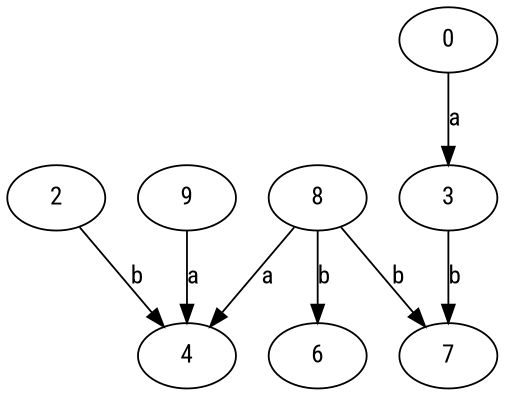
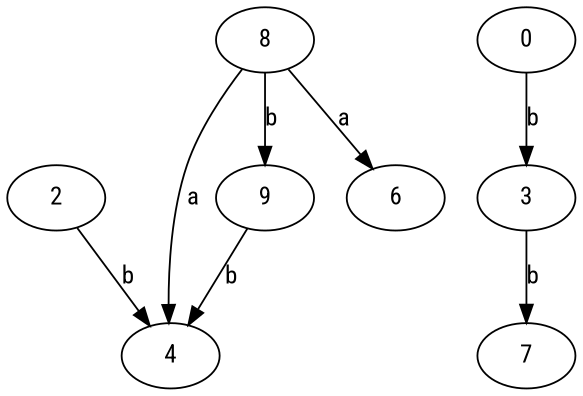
(455, 119) -> (533, 119)
(377, 270) -> (265, 110)
(193, 277) -> (231, 277)
(324, 277) -> (344, 119)
